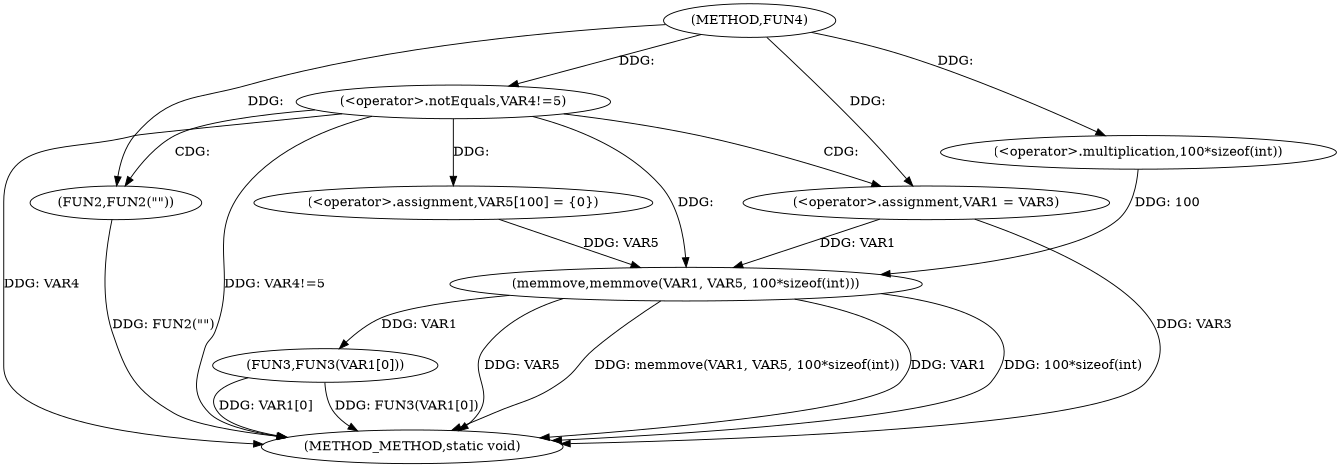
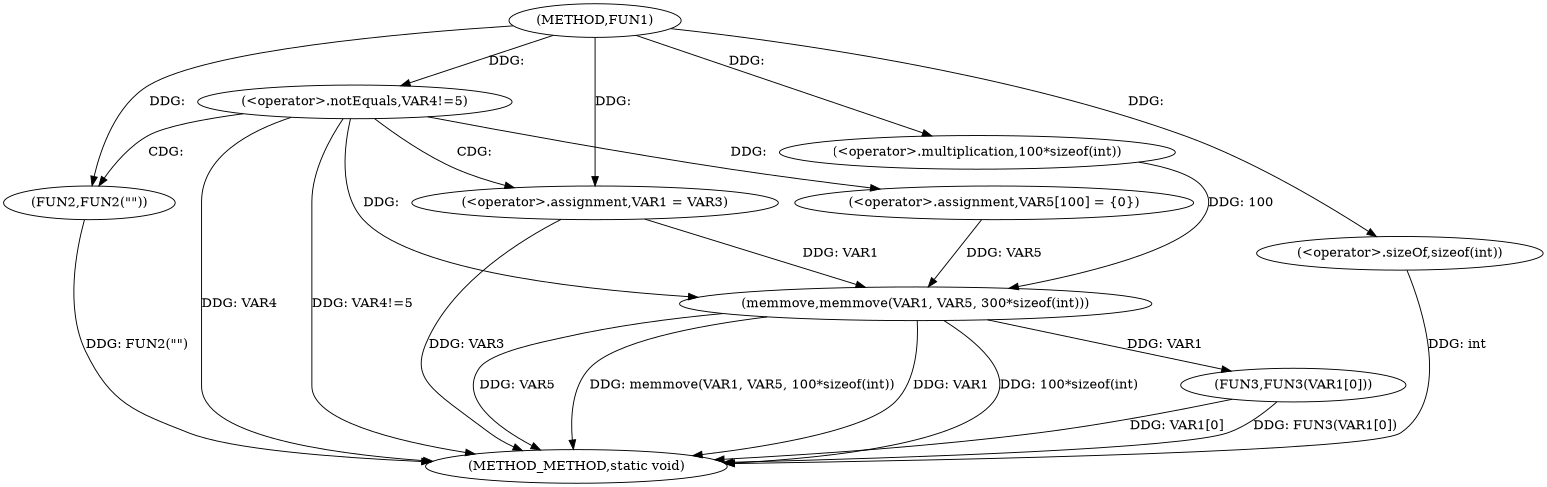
(750, 21) -> (595, 21)
none -> (1400, 253)
(686, 284) -> (916, 304)
